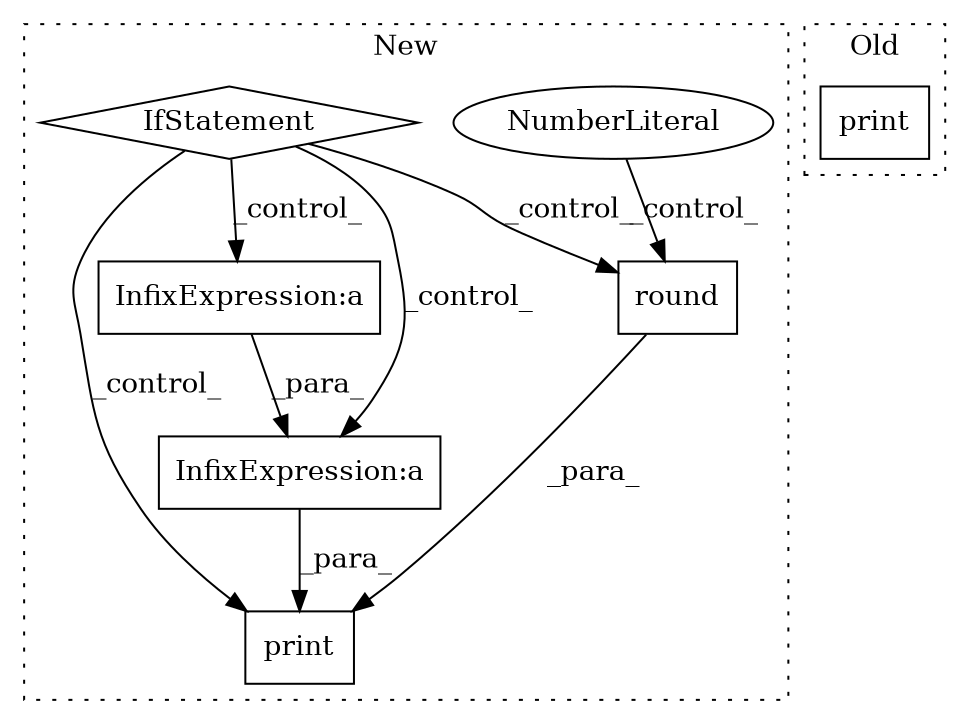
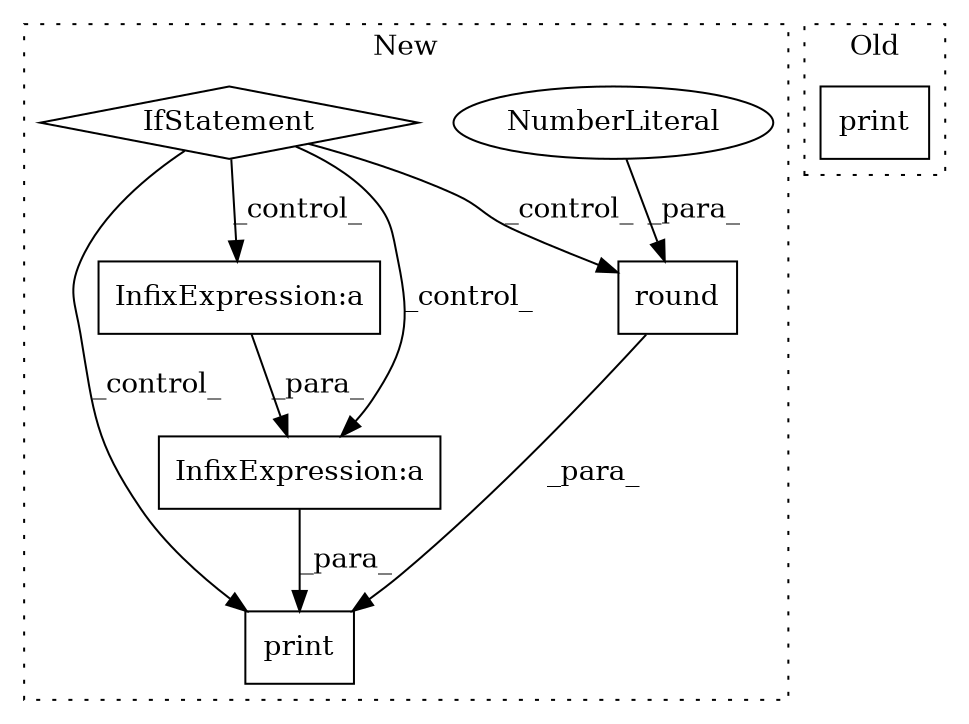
(694, 210) -> (694, 210)
